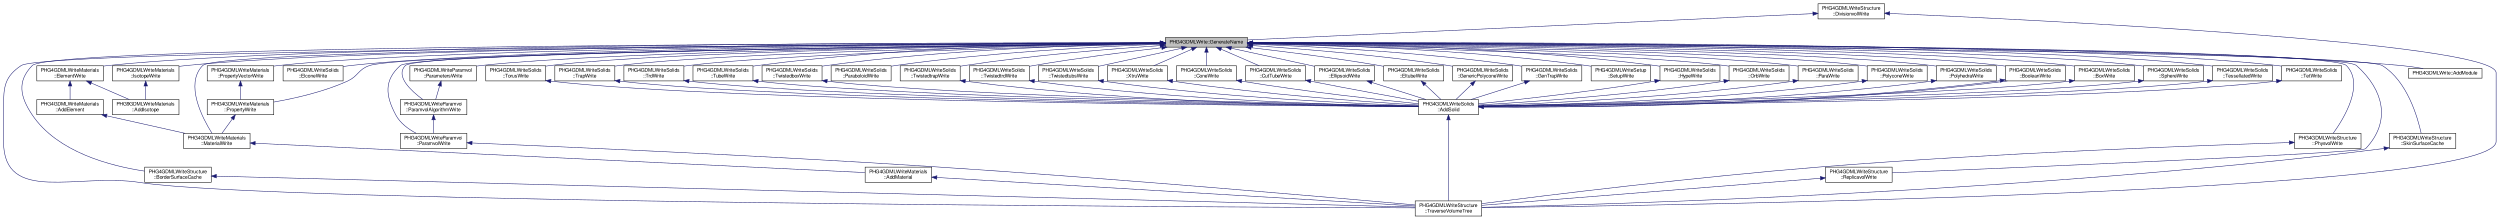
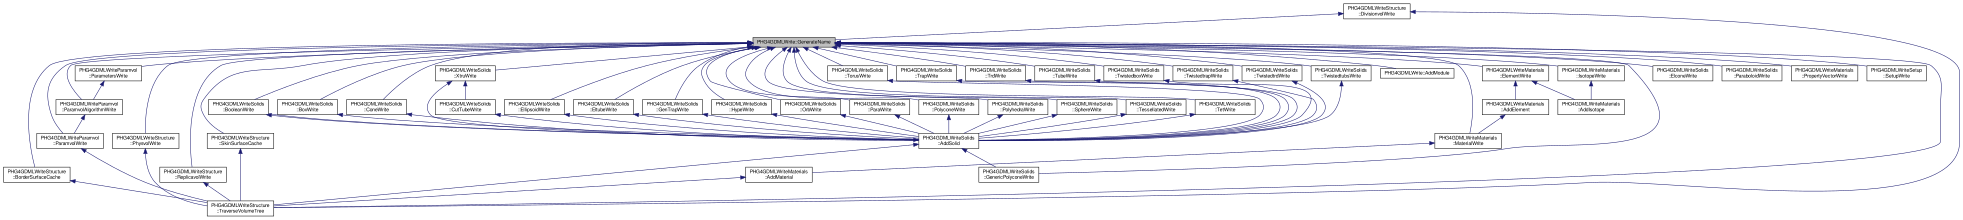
(1240, 57) -> (465, 93)
(1464, 92) -> (981, 159)
(146, 107) -> (1591, 107)
(240, 107) -> none
